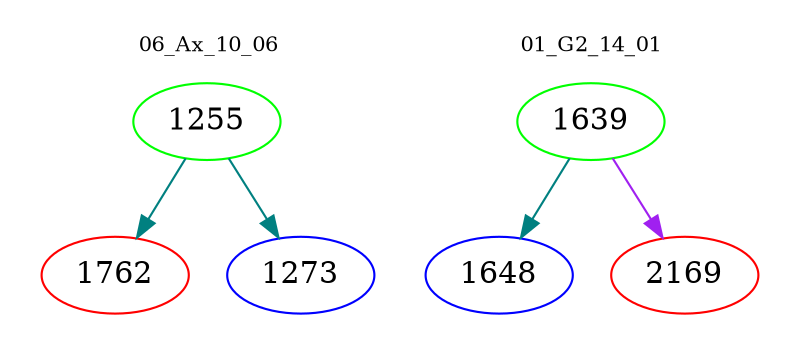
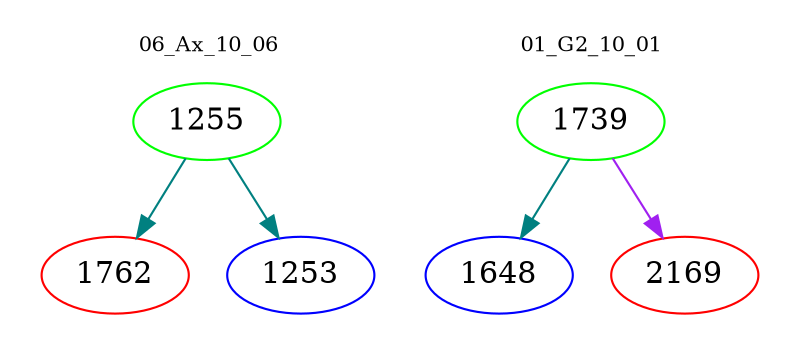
(592, 46) -> (592, 46)
(591, 122) -> (591, 122)
(301, 275) -> (301, 275)
